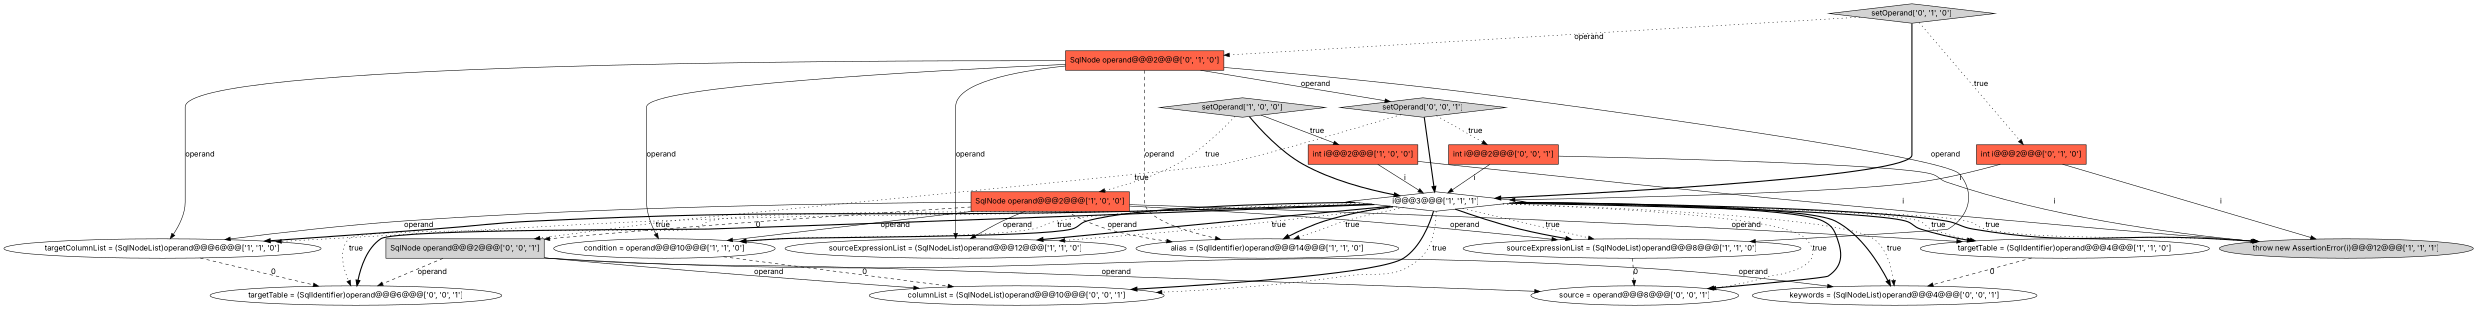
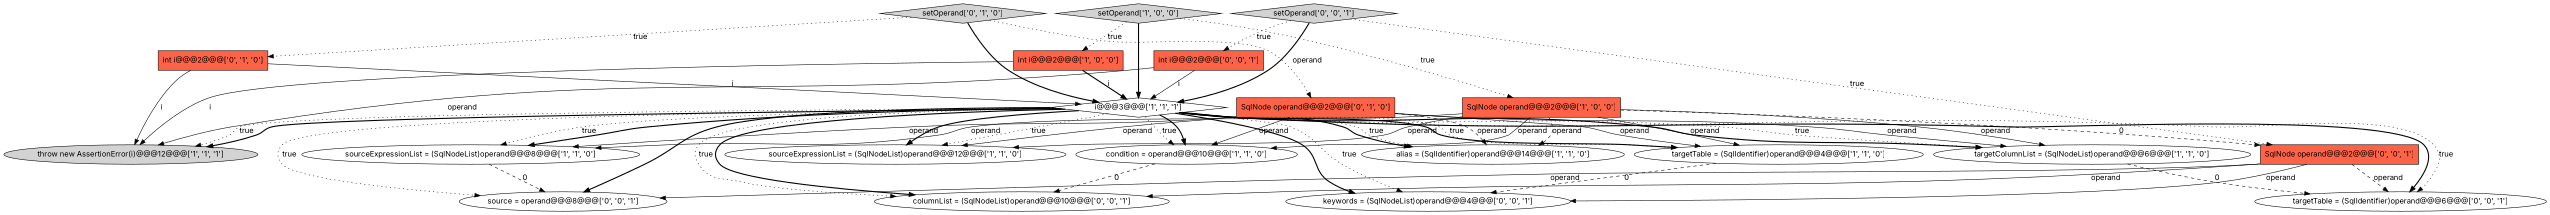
(1293, 85) -> (1598, 130)
(1297, 129) -> (1107, 35)
(1398, 177) -> (1102, 83)
(2055, 202) -> (462, 108)
(465, 249) -> (2340, 155)
